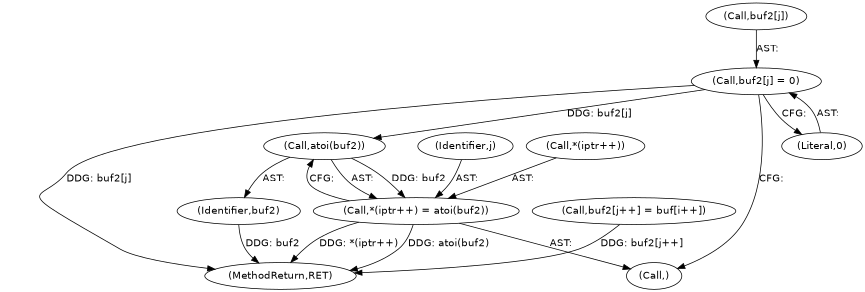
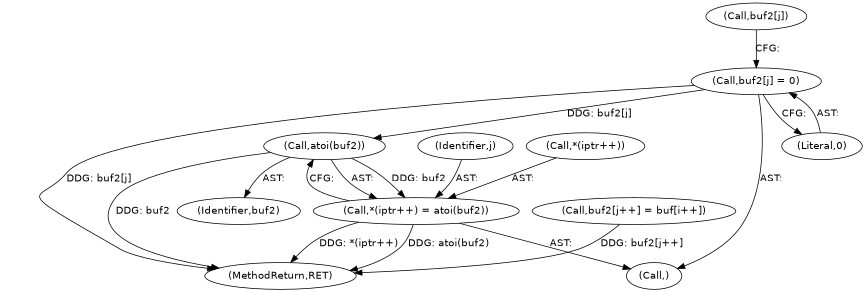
(769, 49) -> (769, 49)
(773, 179) -> (773, 179)
(242, 243) -> (124, 190)
